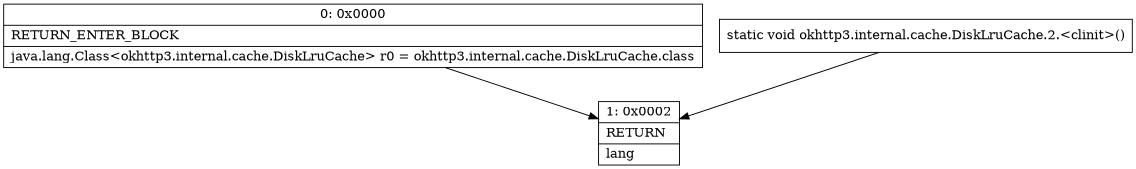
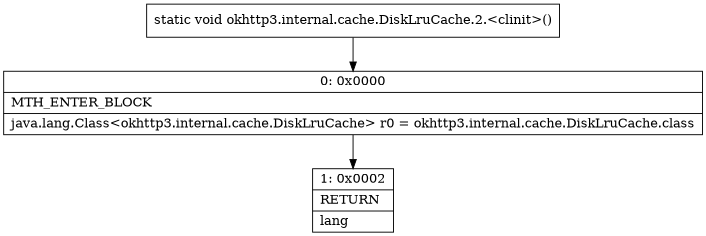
(95, 35) -> (82, 103)
(784, 84) -> (353, 50)
